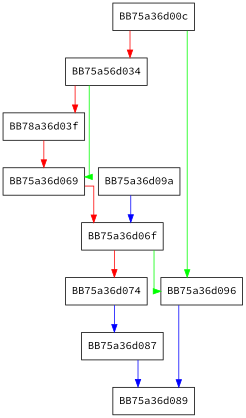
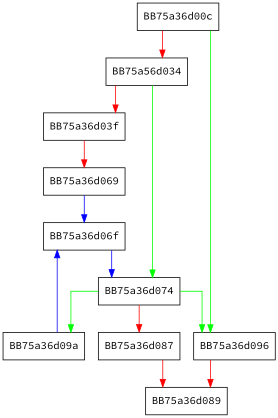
(44, 127) -> (84, 127)
(89, 131) -> (152, 178)
(94, 196) -> (84, 205)
(114, 260) -> (112, 260)
(154, 271) -> (202, 297)
none -> (71, 294)
(114, 315) -> (139, 315)
(179, 342) -> (210, 370)
(138, 370) -> (163, 370)
